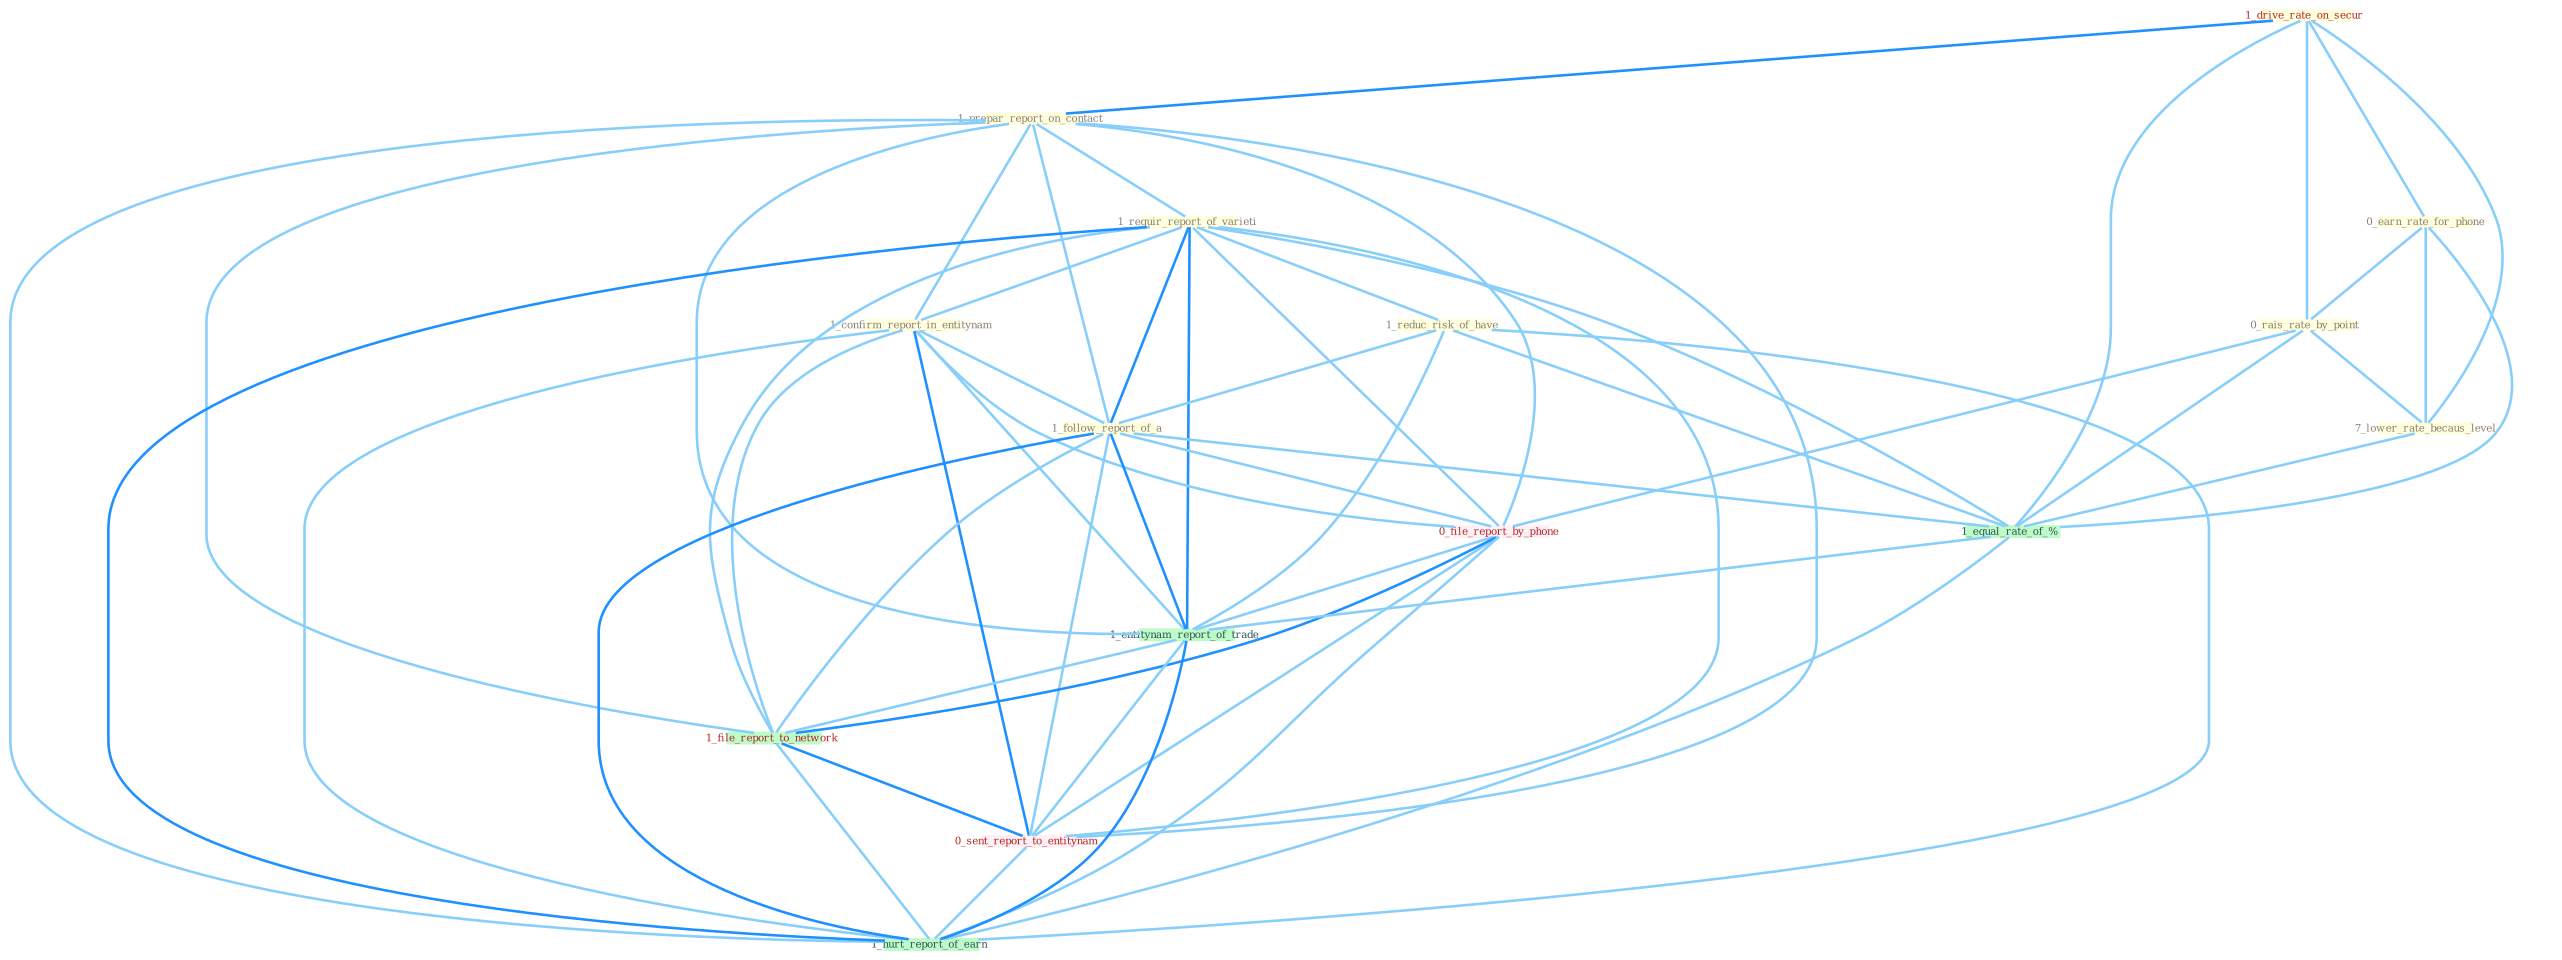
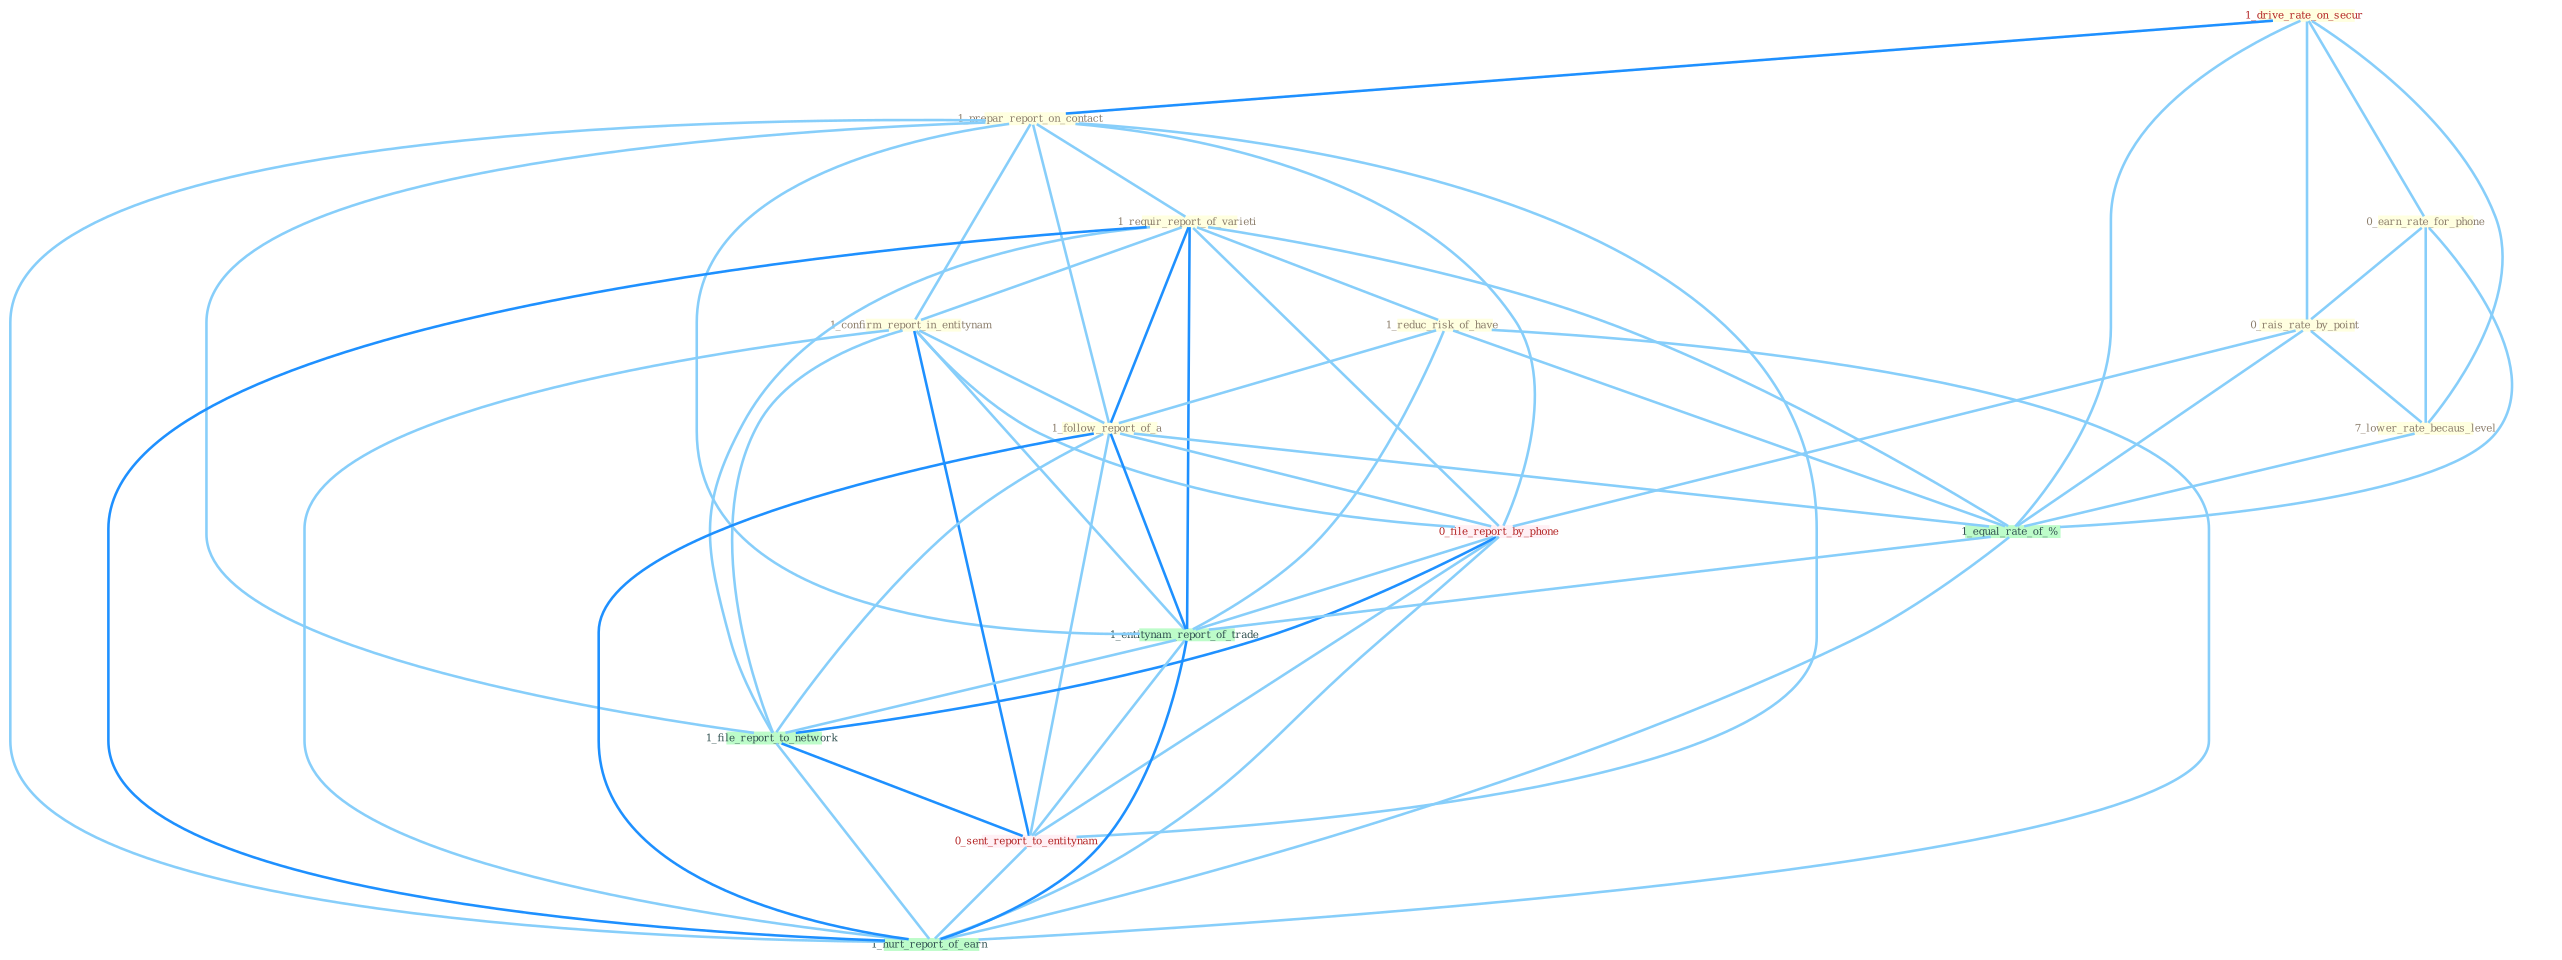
(1719, 621) -> none
(774, 738) -> (774, 738)
